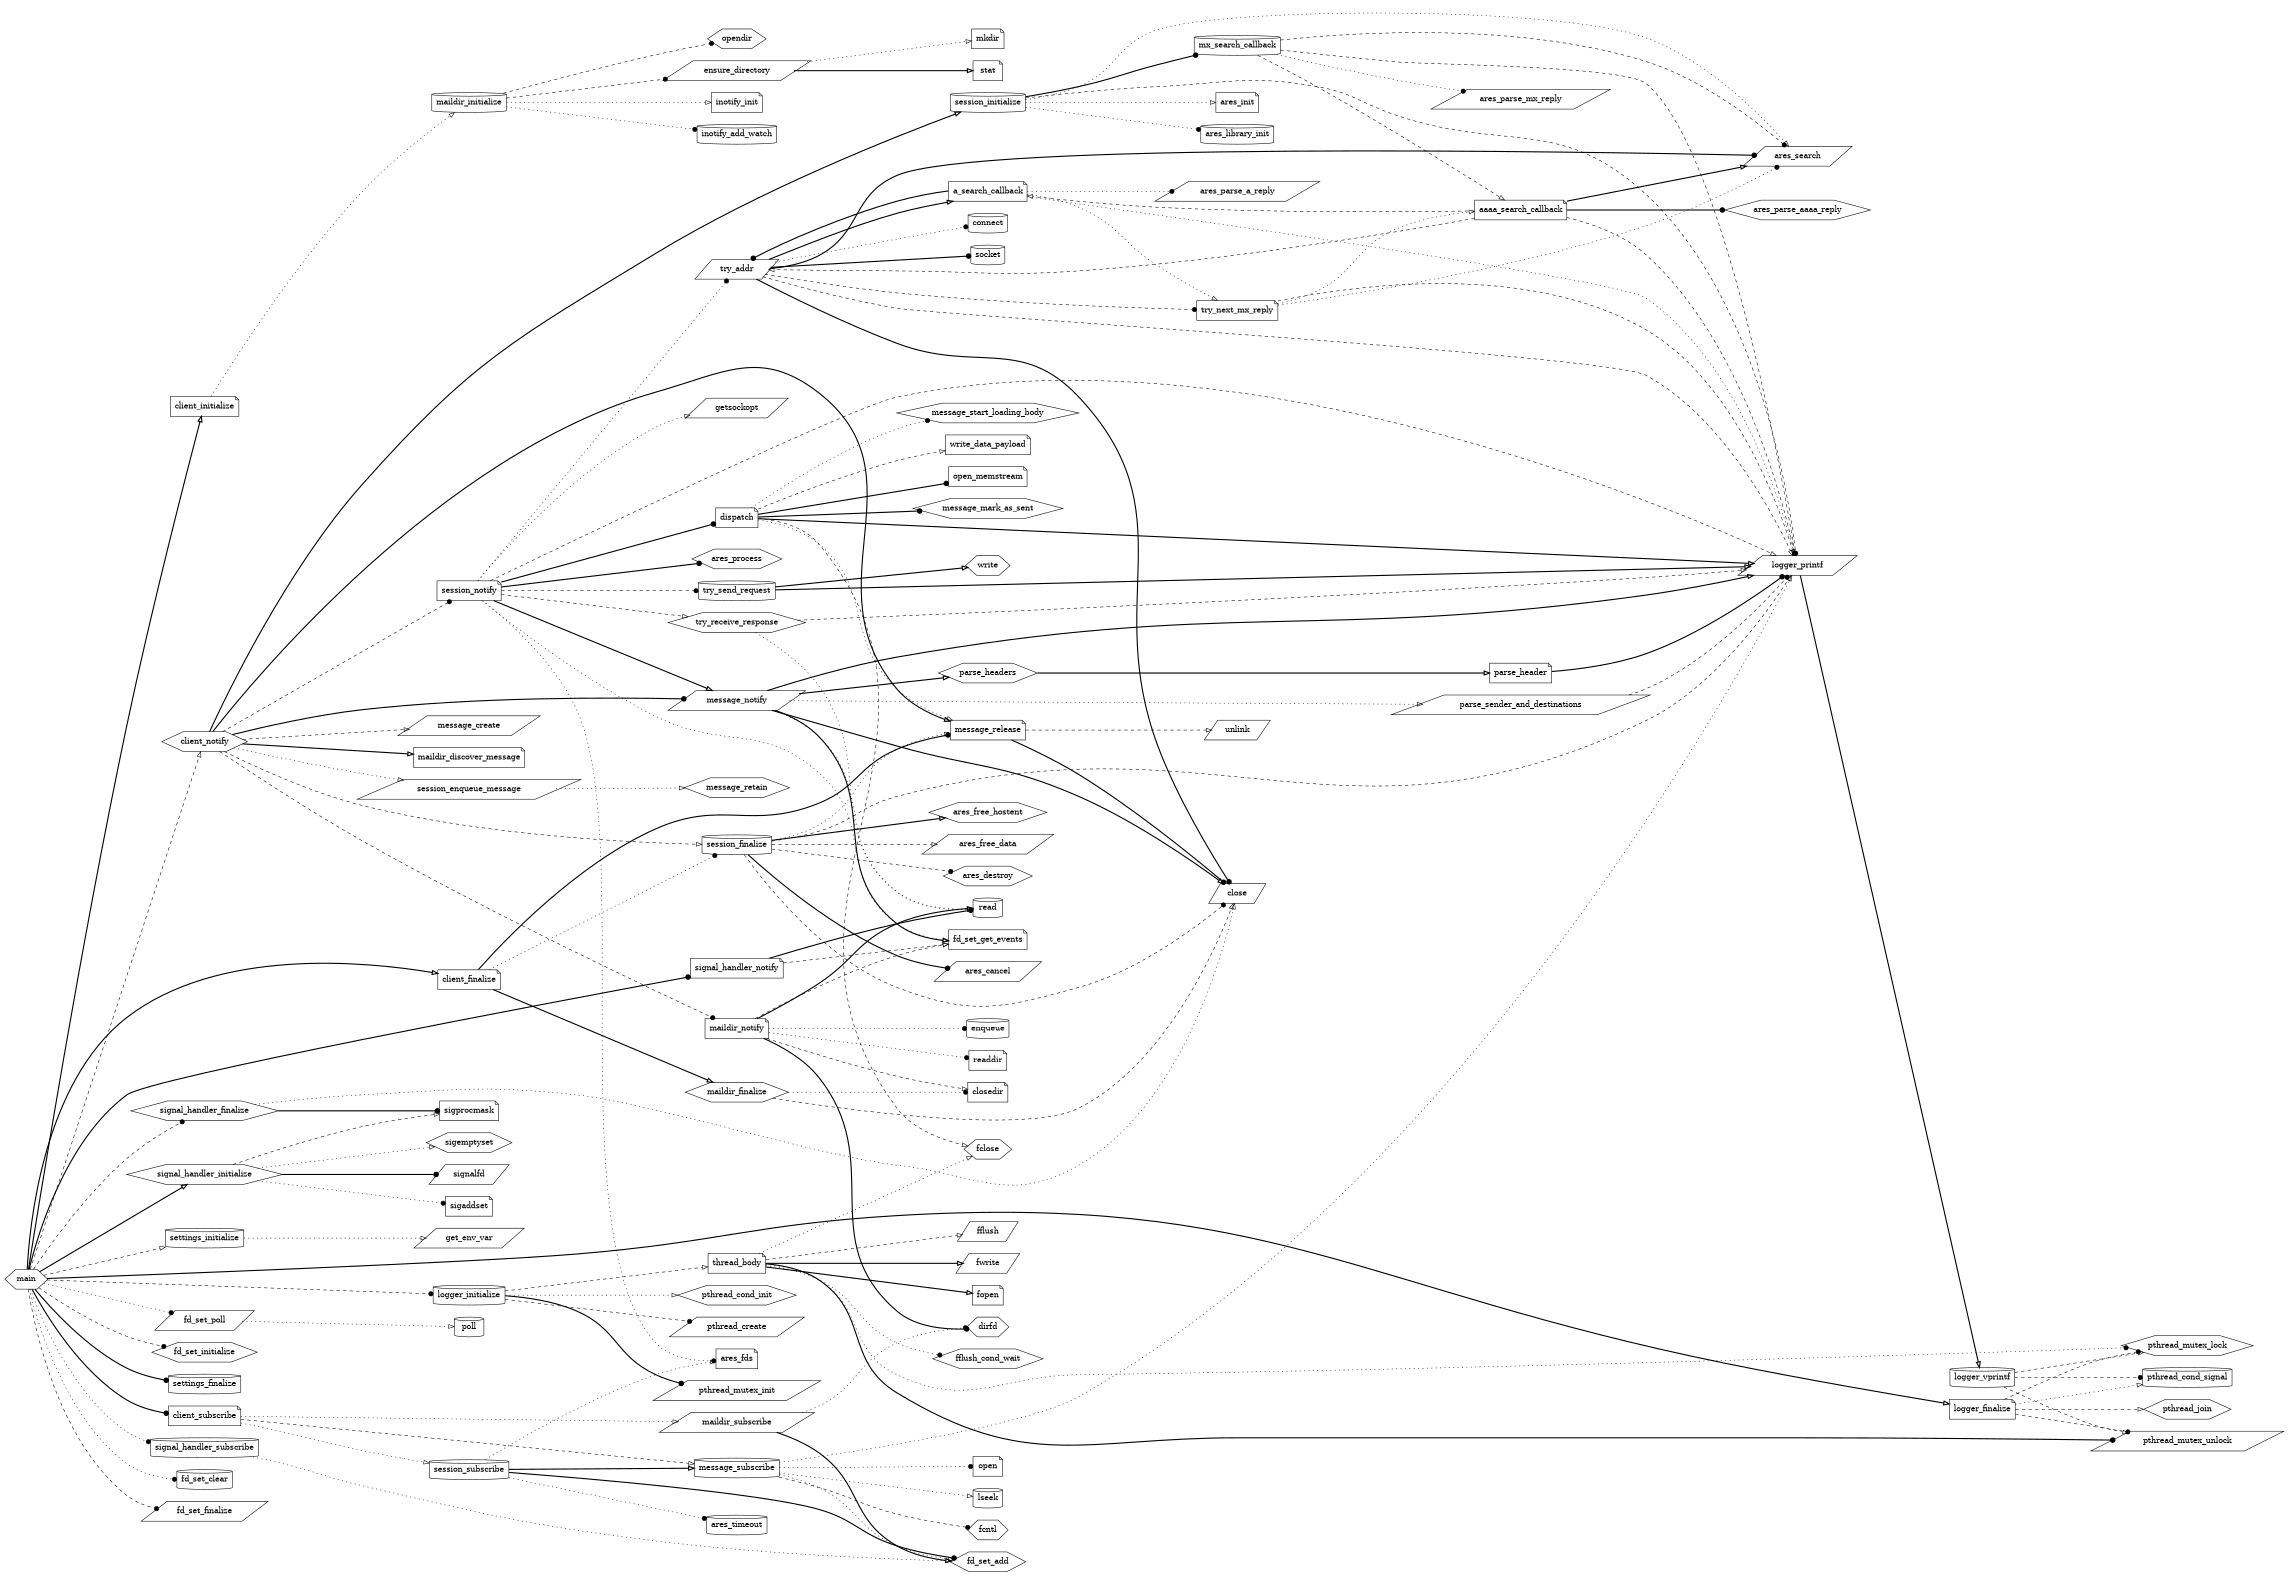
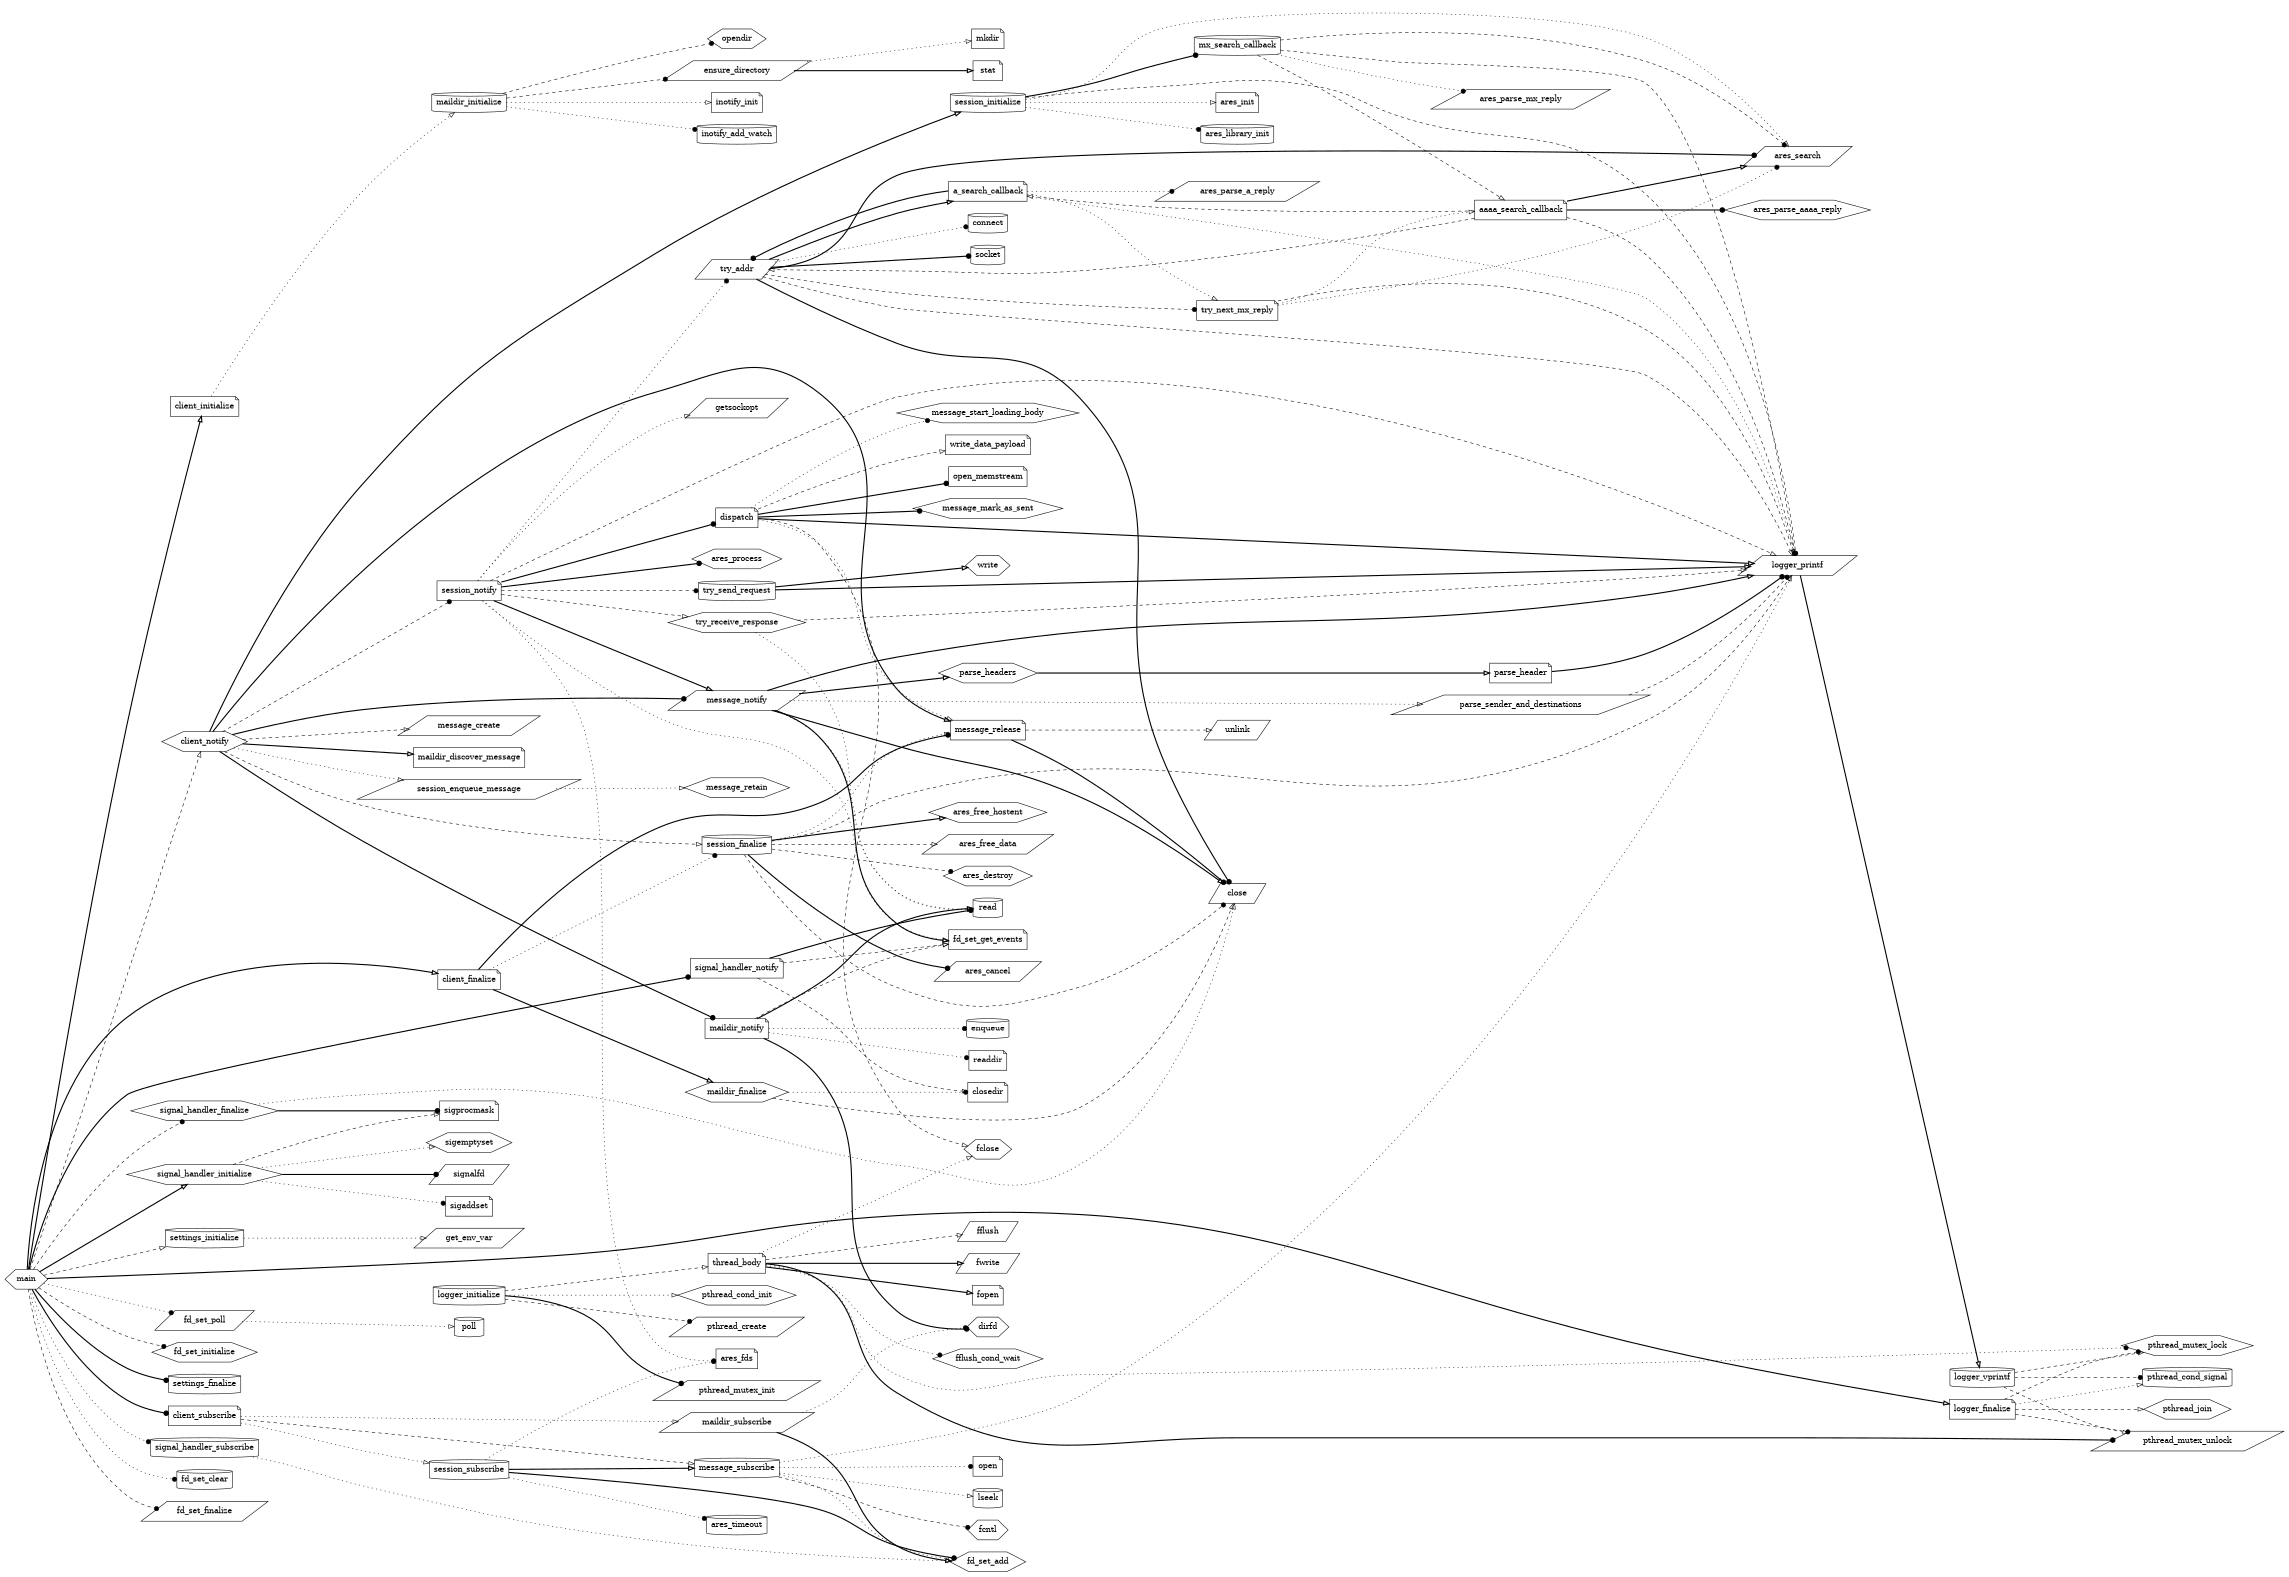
(460, 894) -> (460, 894)
(863, 1068) -> (859, 1050)
(238, 1287) -> none
(594, 1401) -> (594, 1401)
